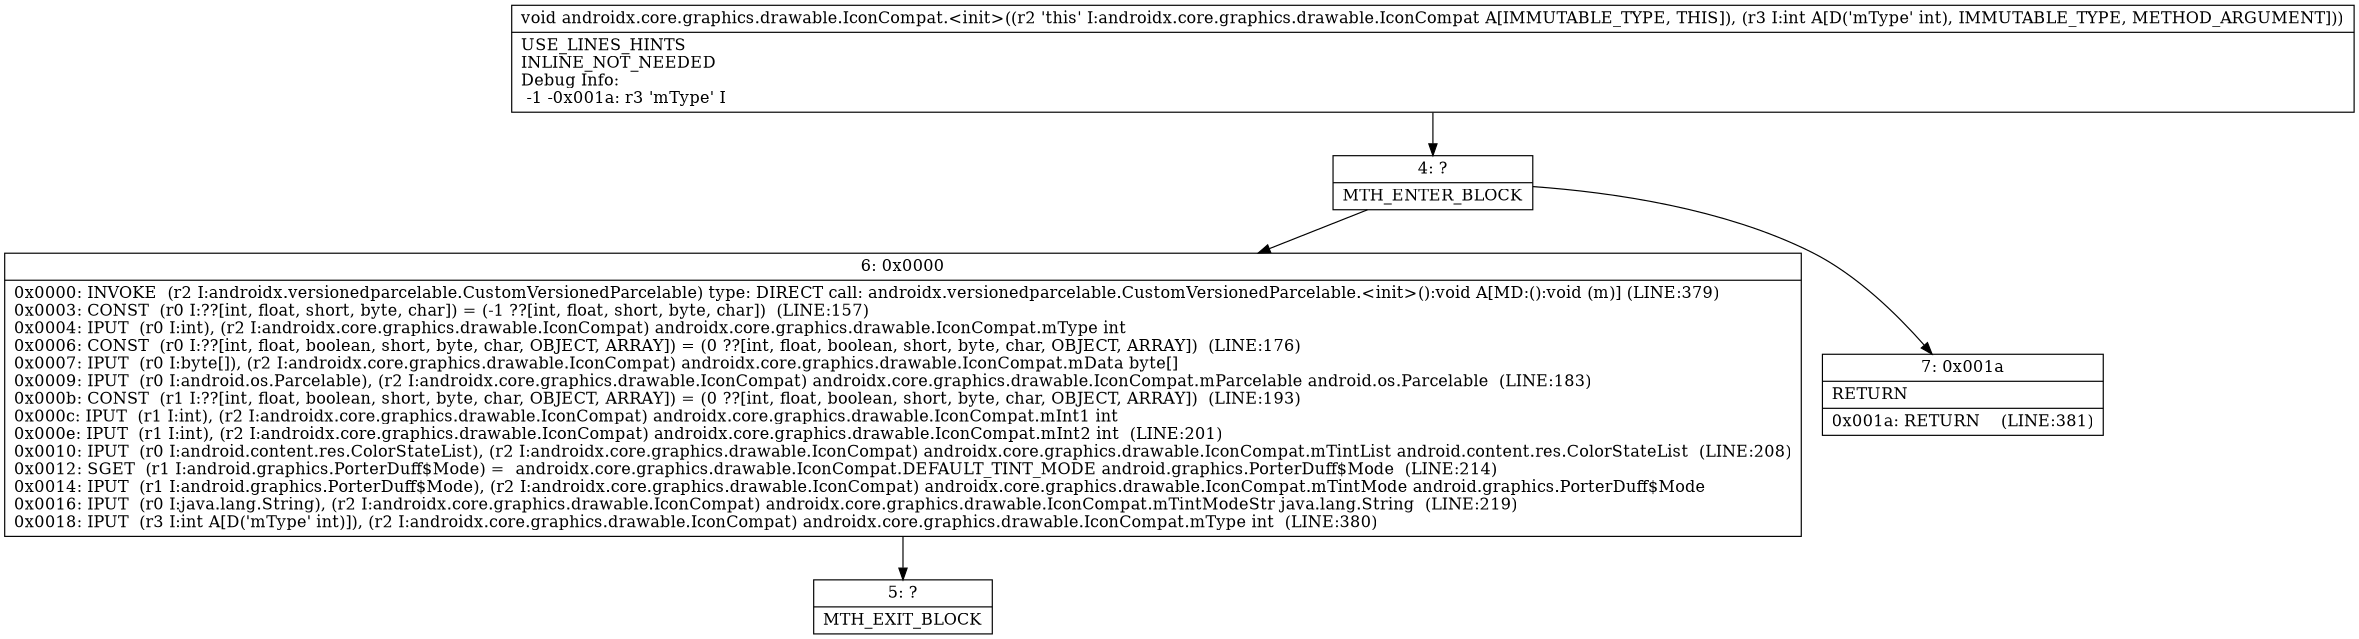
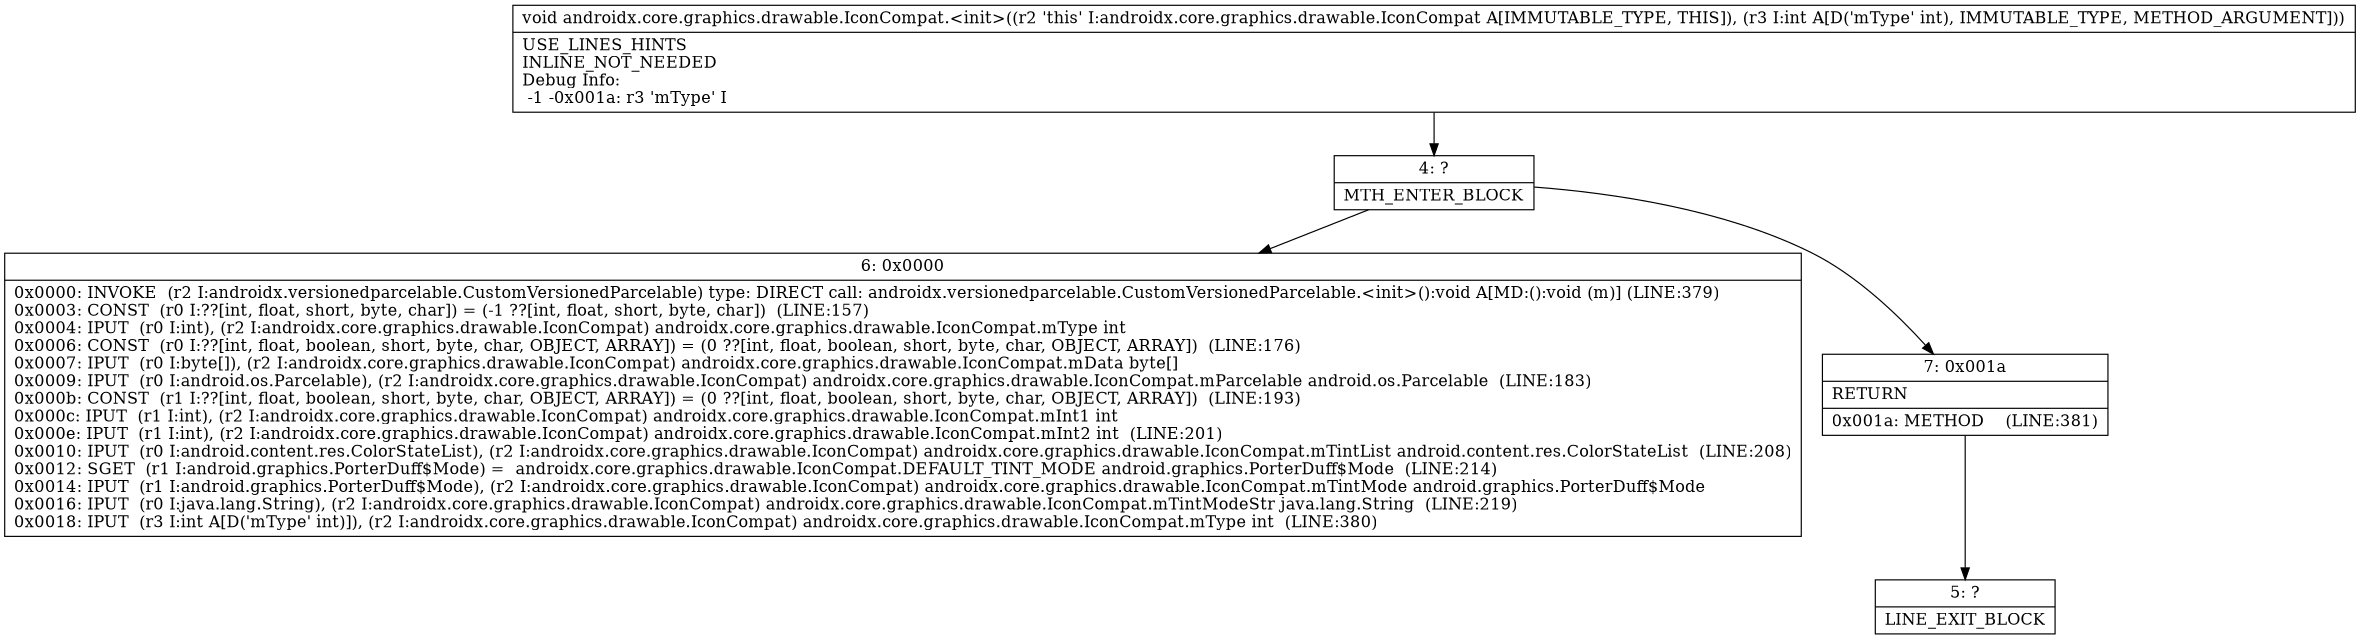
(1963, 421) -> (1965, 421)
(903, 552) -> (1965, 502)
(903, 620) -> (1965, 620)
